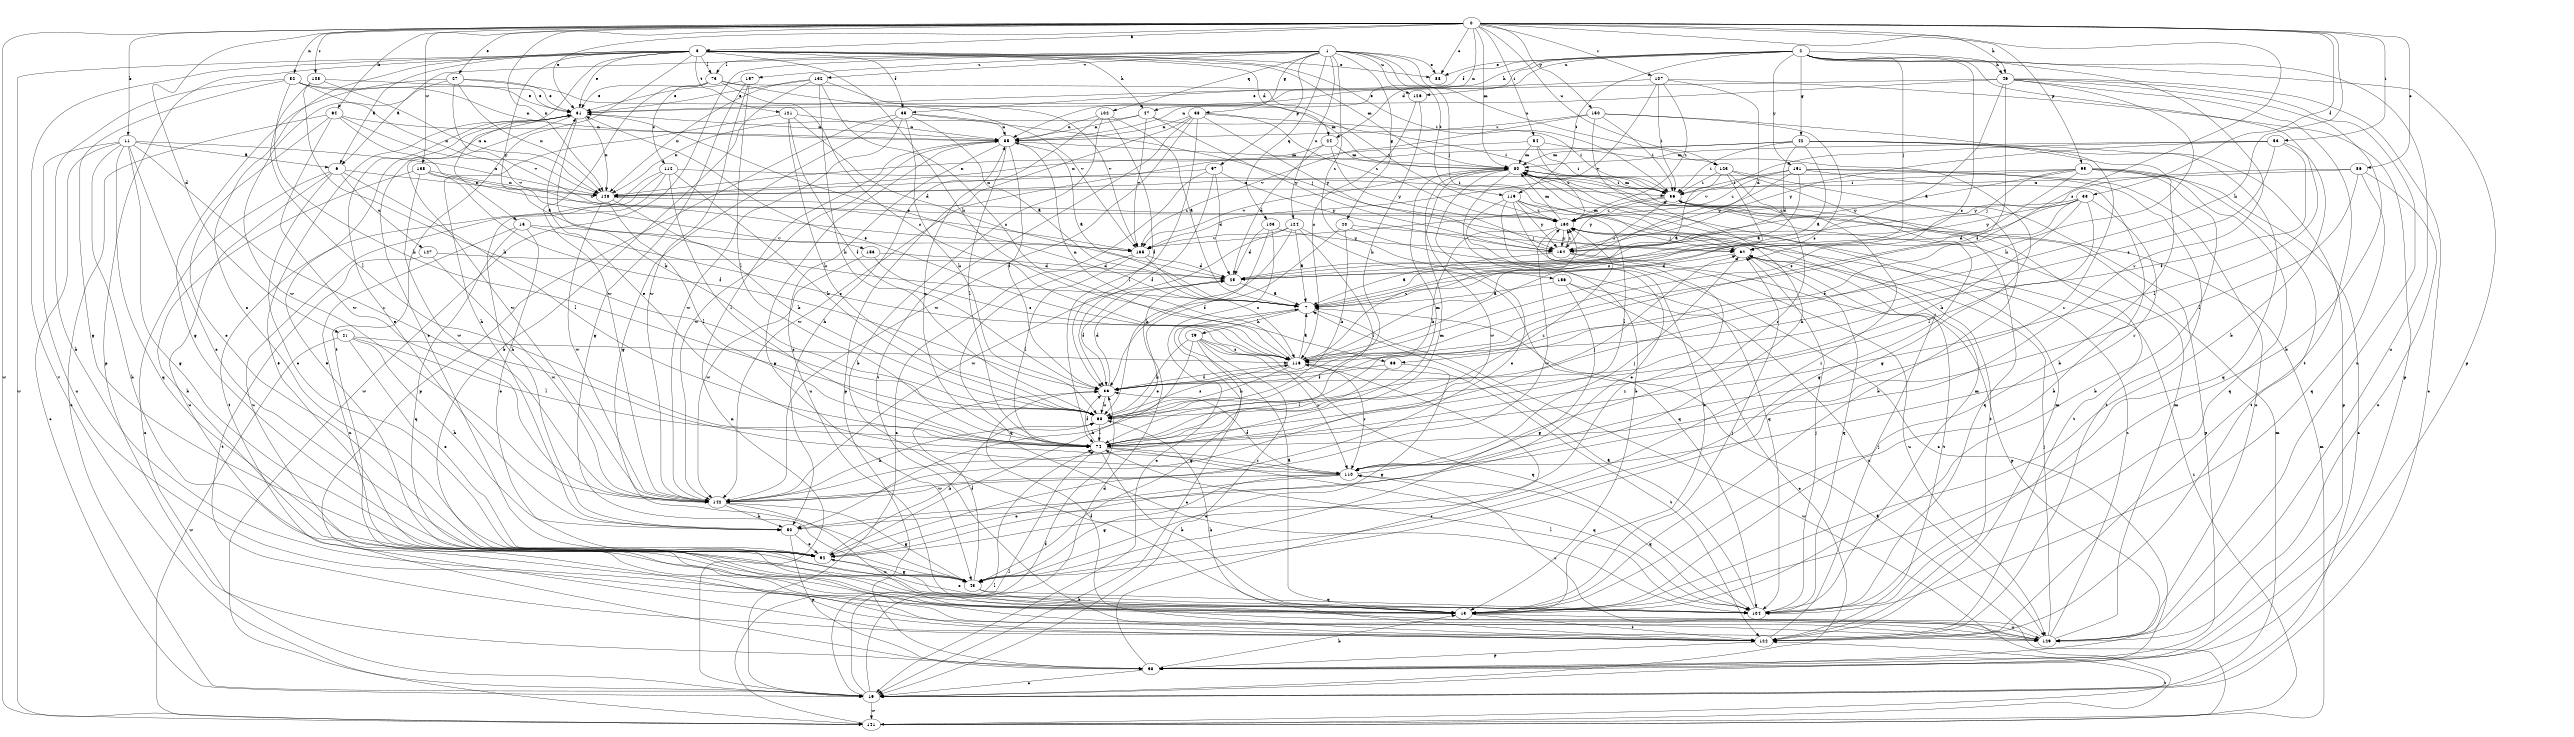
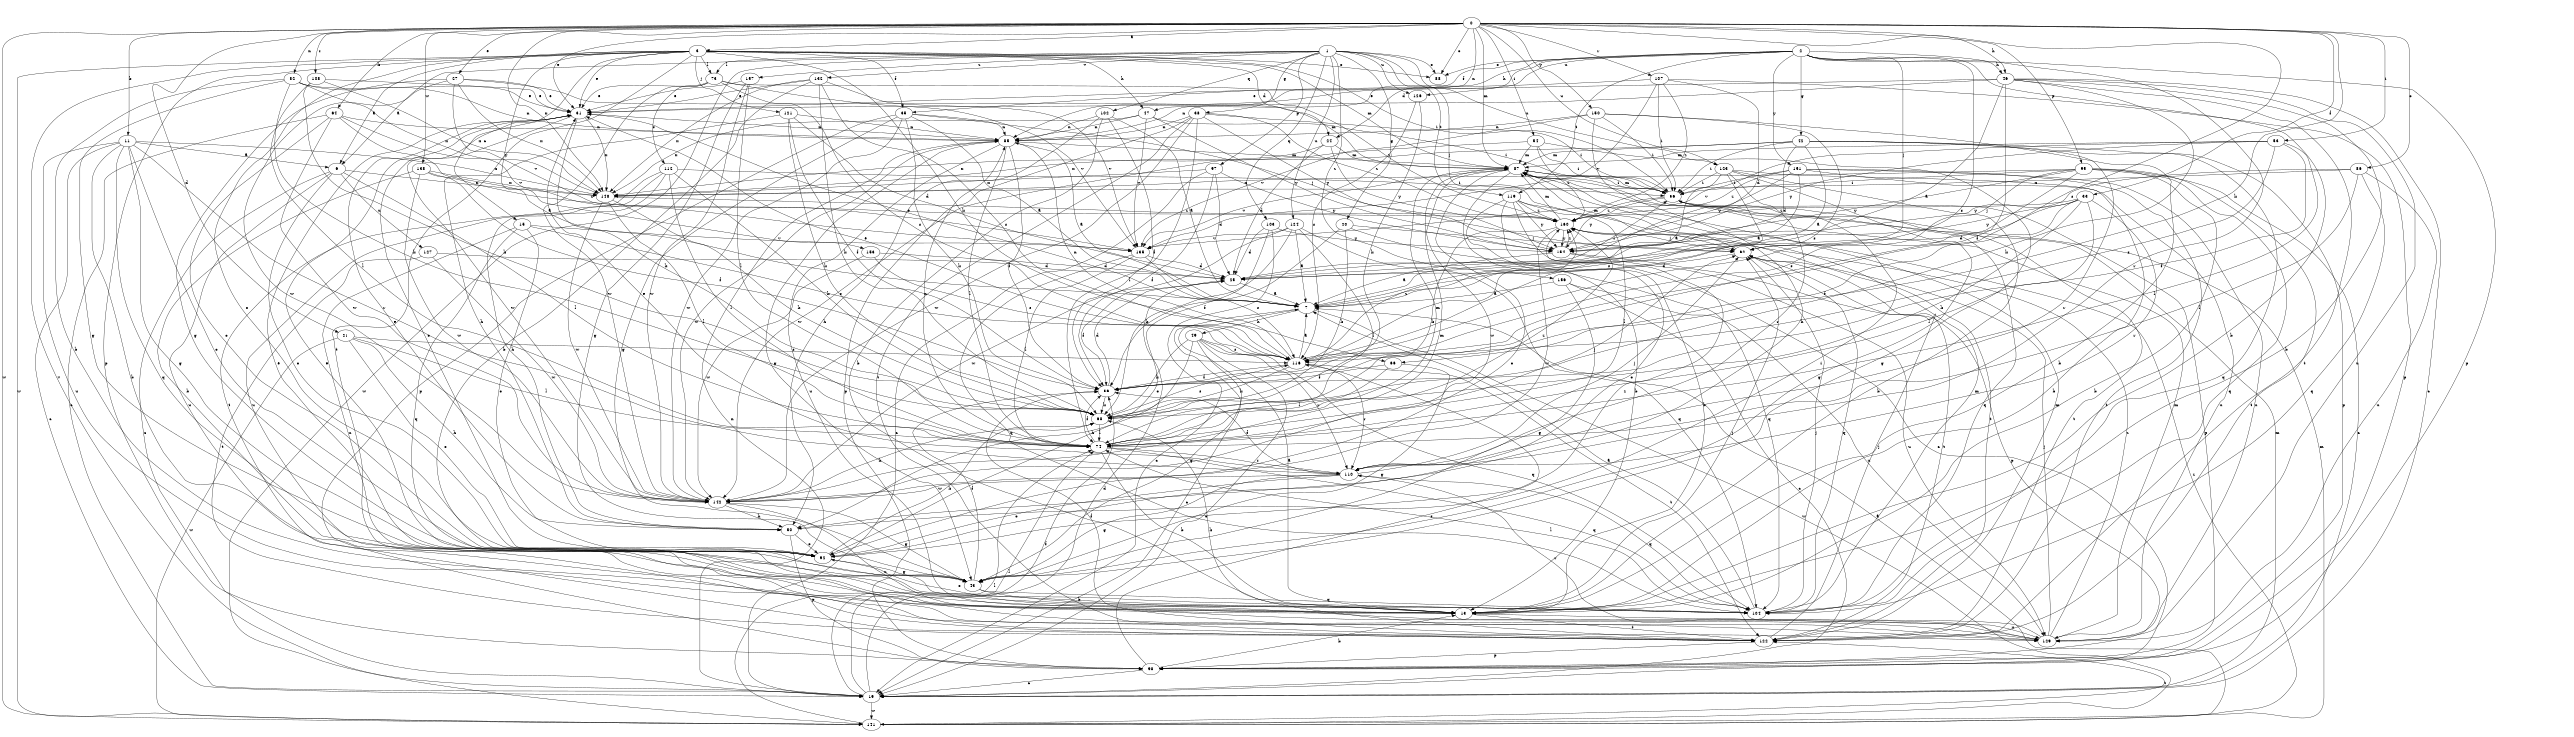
(702, 79) -> (702, 79)
(1498, 127) -> (1498, 127)
(2420, 166) -> (2187, 262)
(1517, 169) -> (1517, 169)
